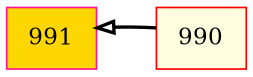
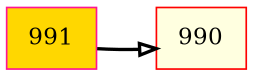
(135, 27) -> (118, 49)
